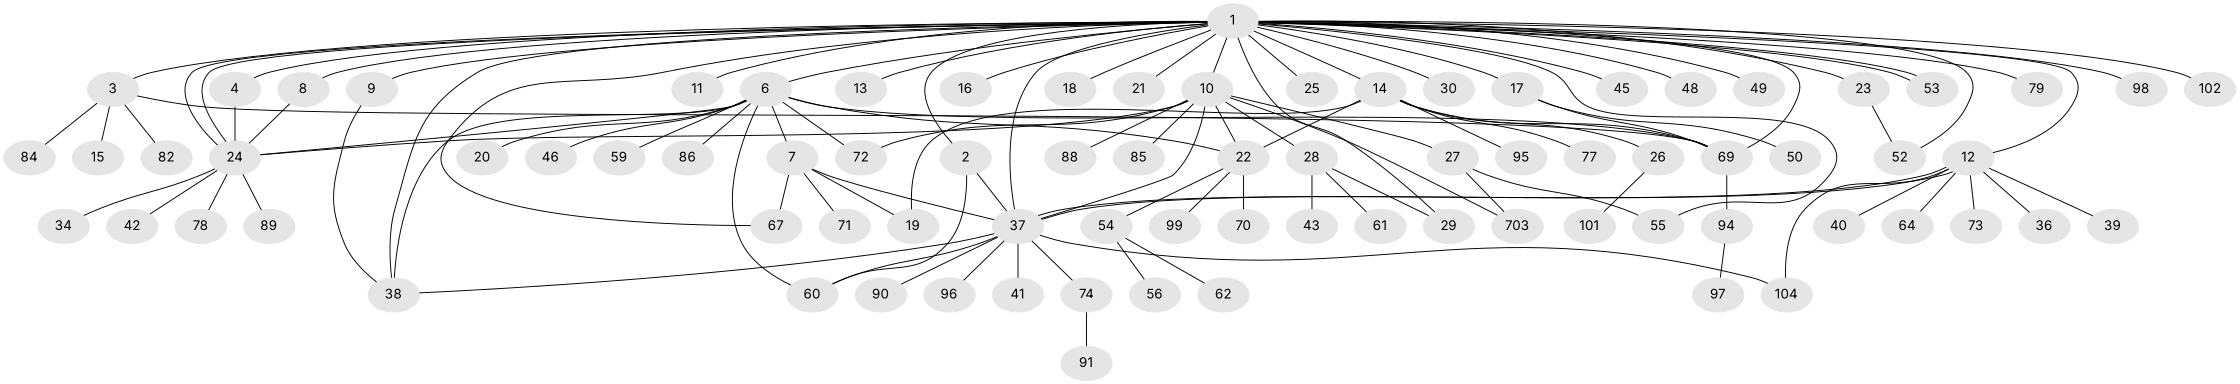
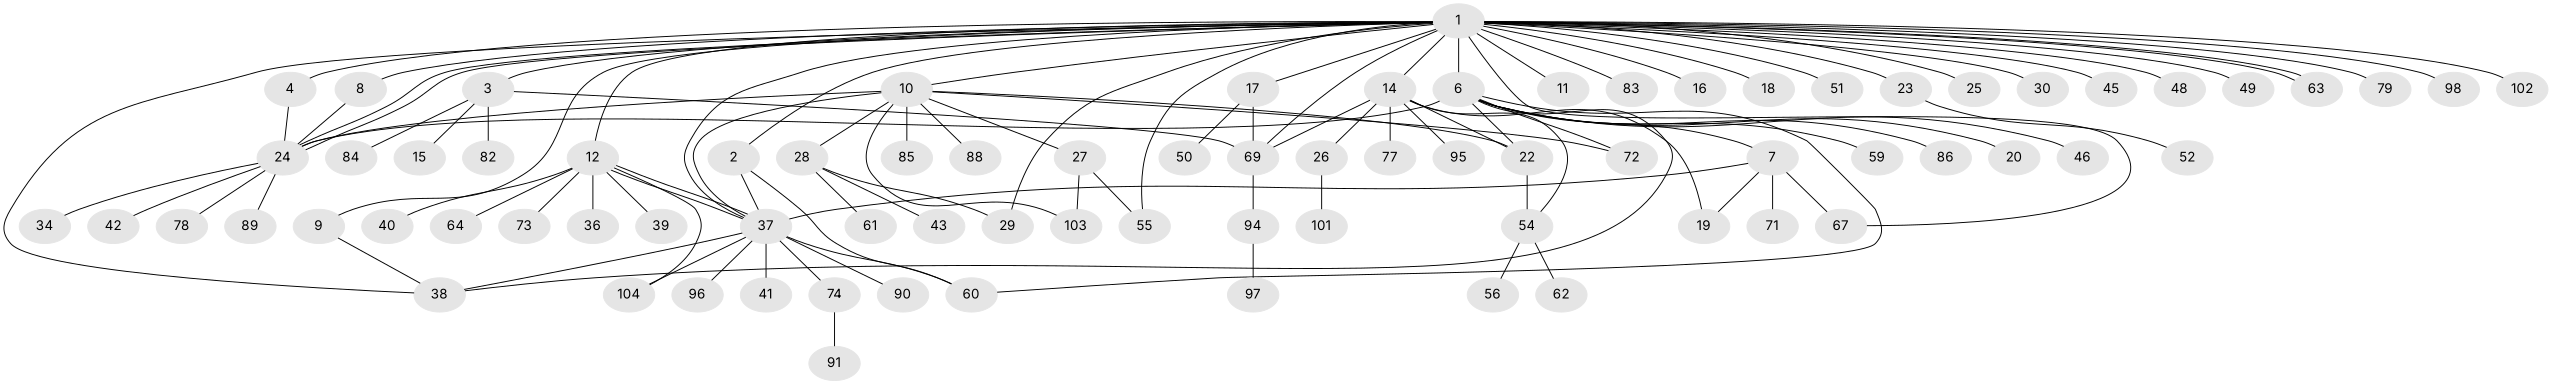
(1665, 28) -> none
(861, 89) -> (1632, 89)
(1139, 89) -> (1837, 89)
(1932, 89) -> (2317, 89)
(1249, 117) -> none
none -> (1554, 133)
(1175, 226) -> none
(1243, 226) -> none
(1517, 226) -> (1076, 226)
